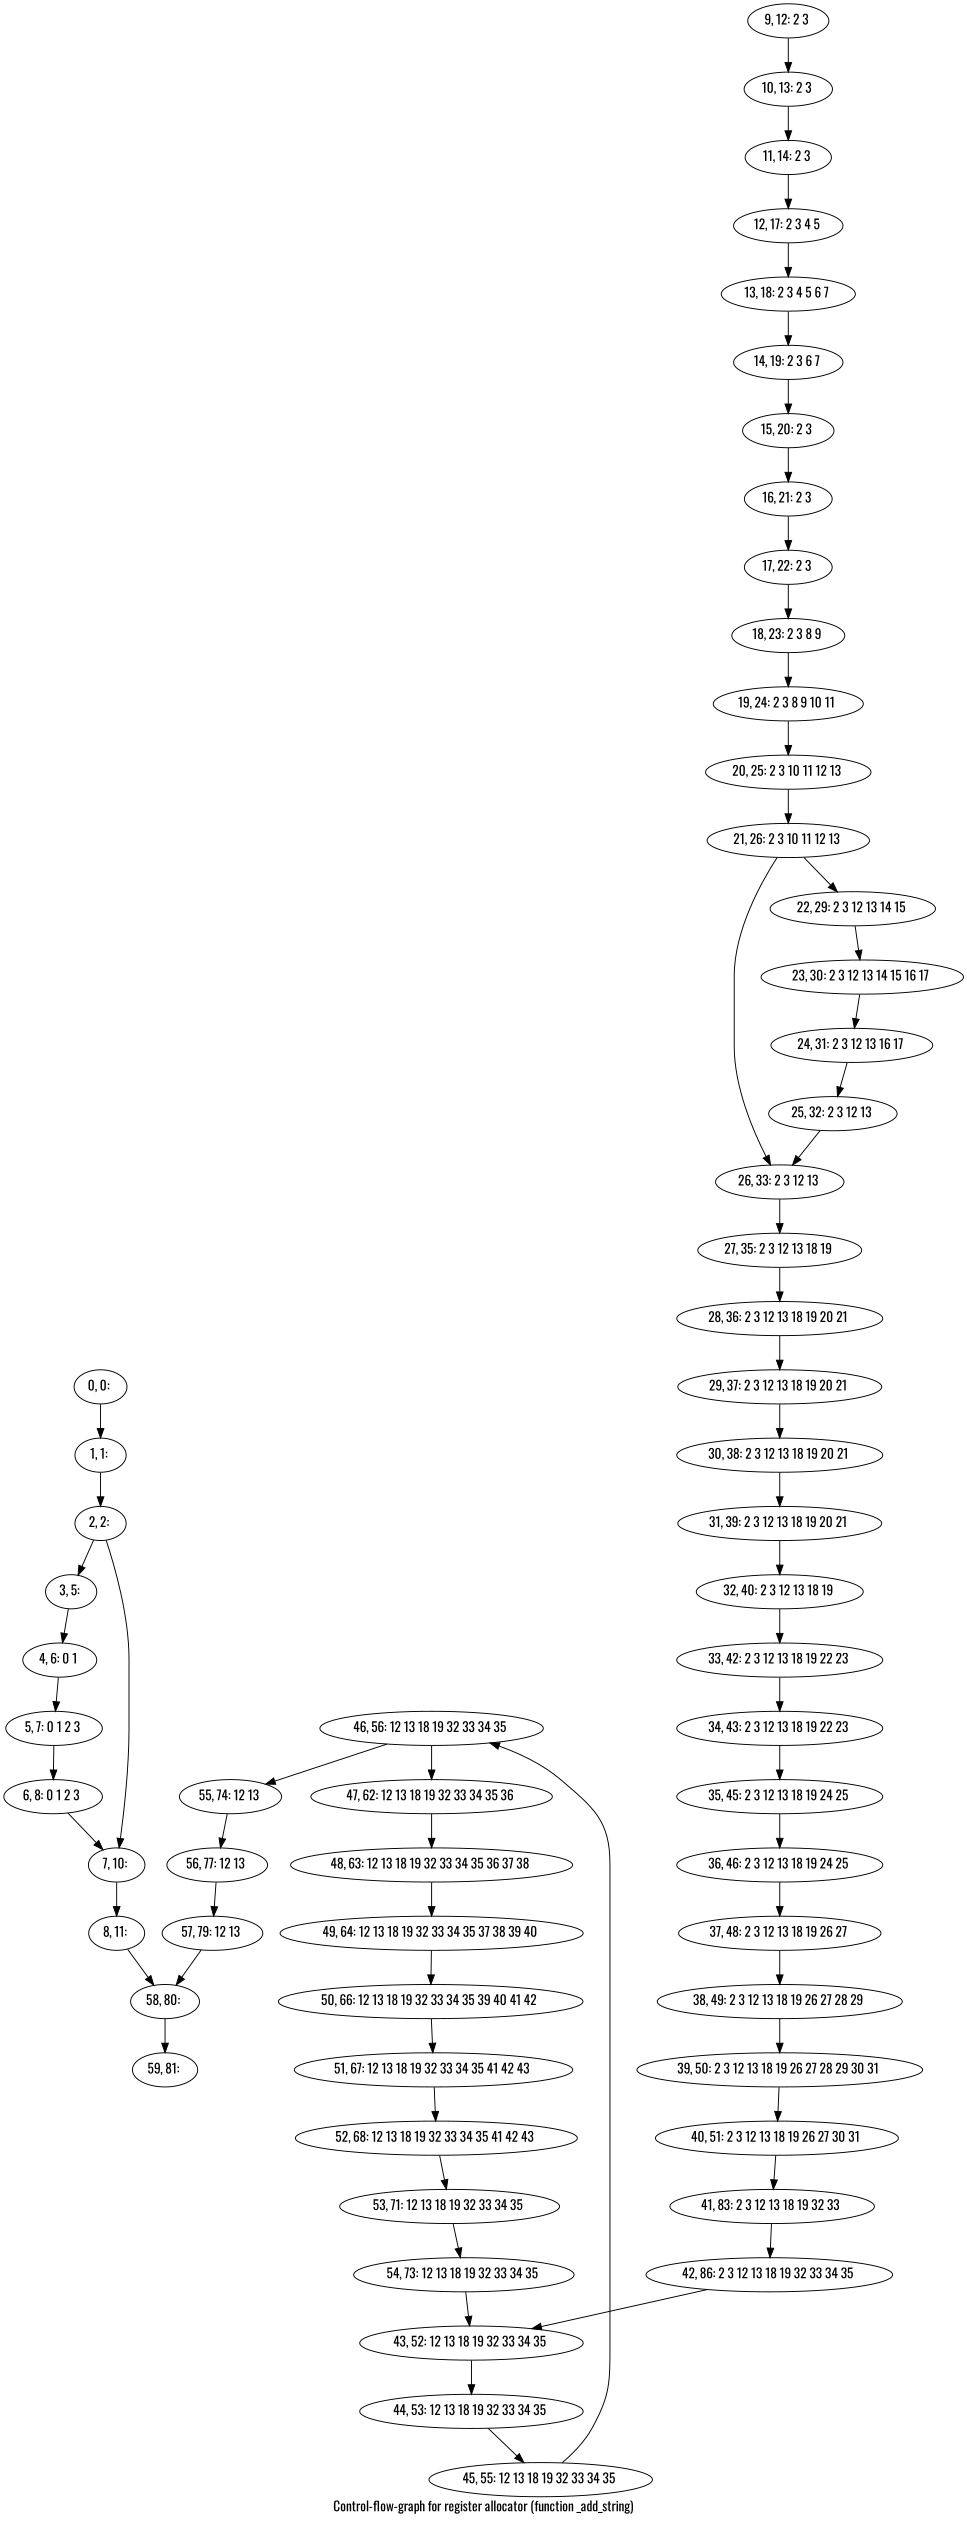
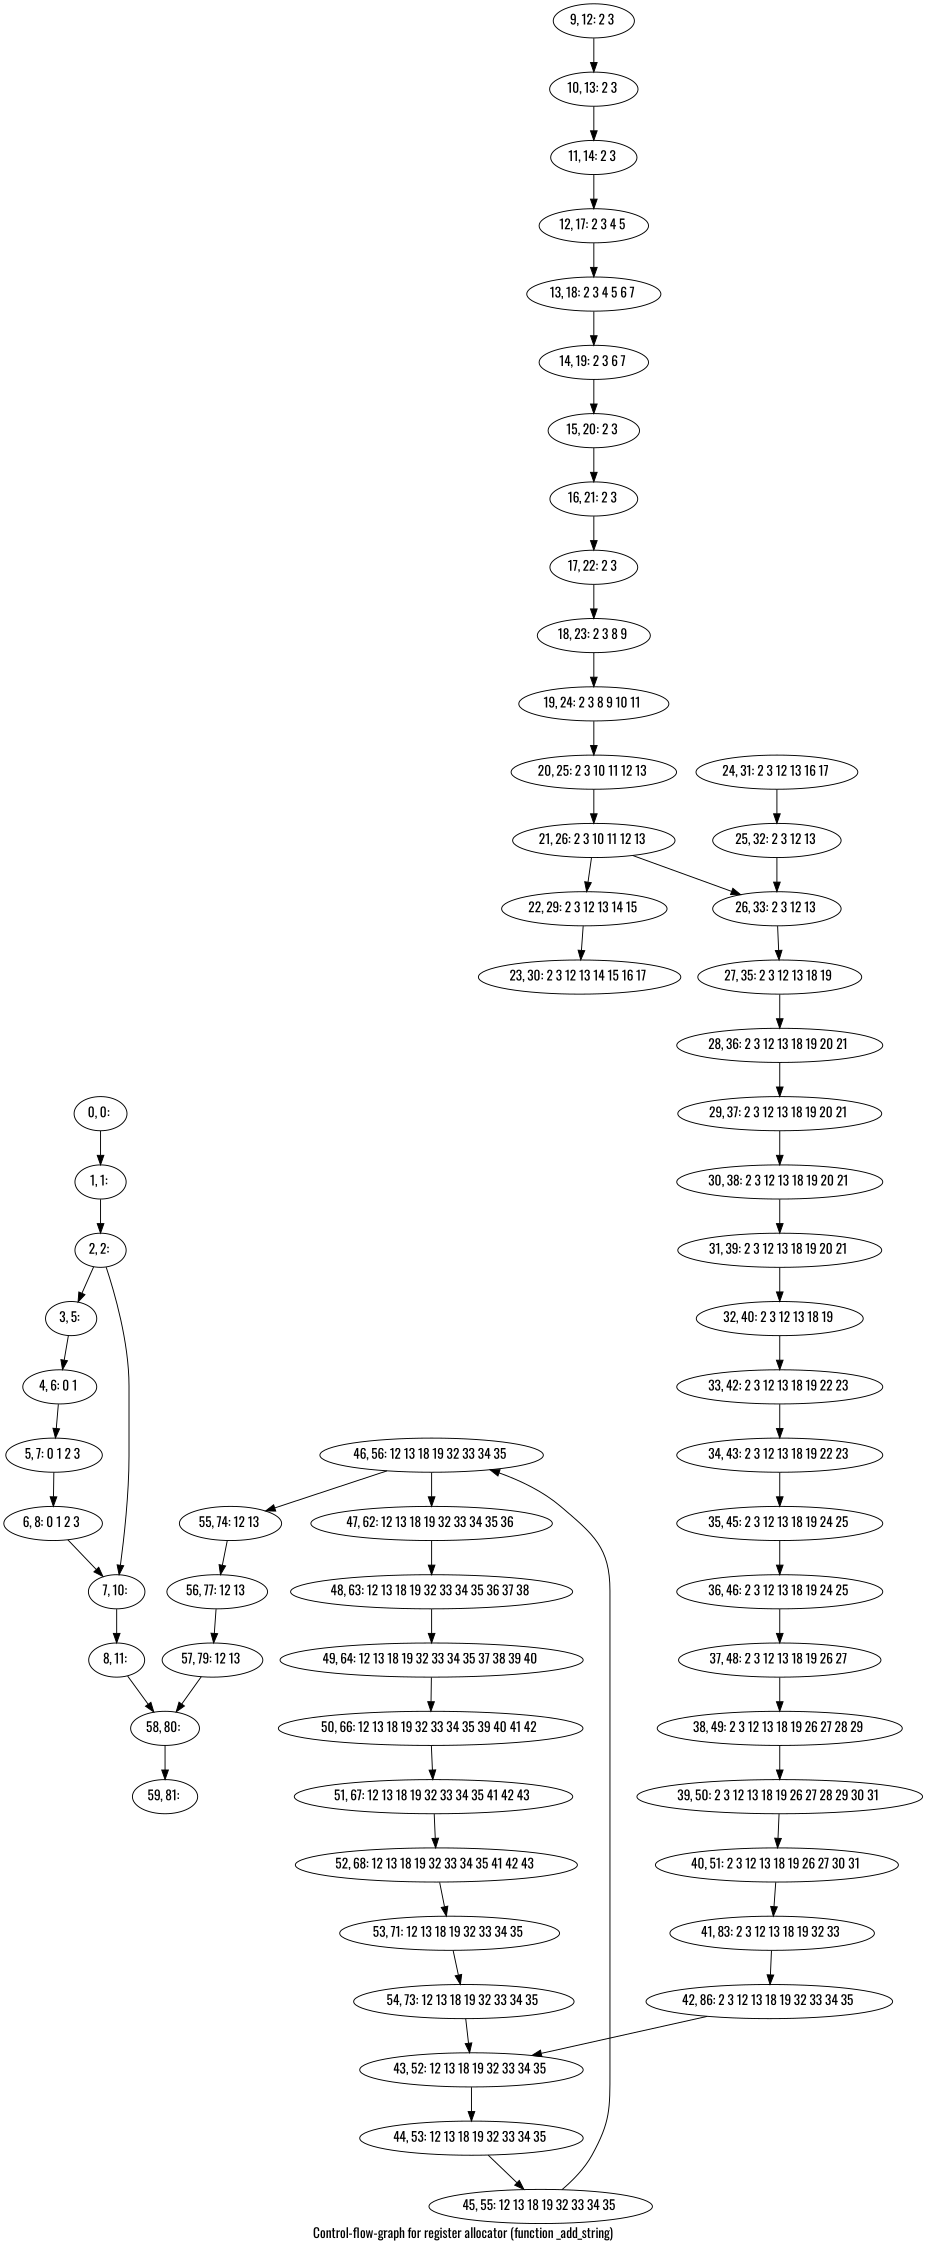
(858, 1007) -> none
